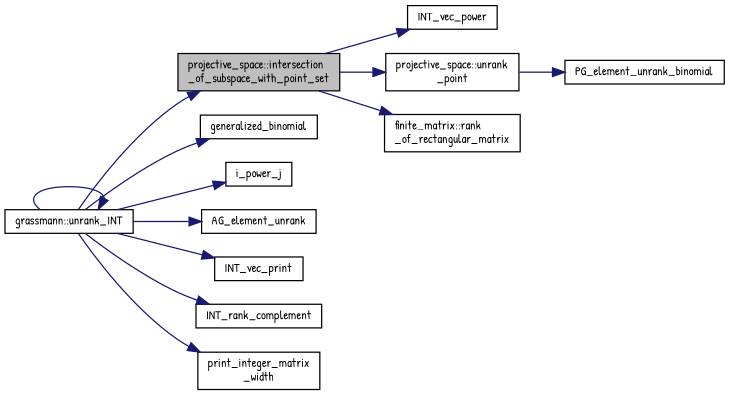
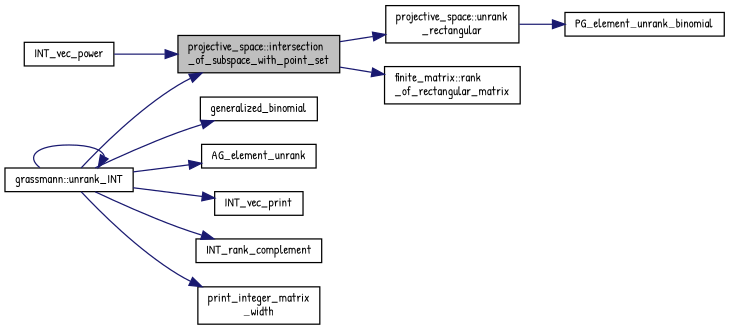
(361, 43) -> (140, 54)
(452, 72) -> (452, 24)
(259, 174) -> none
